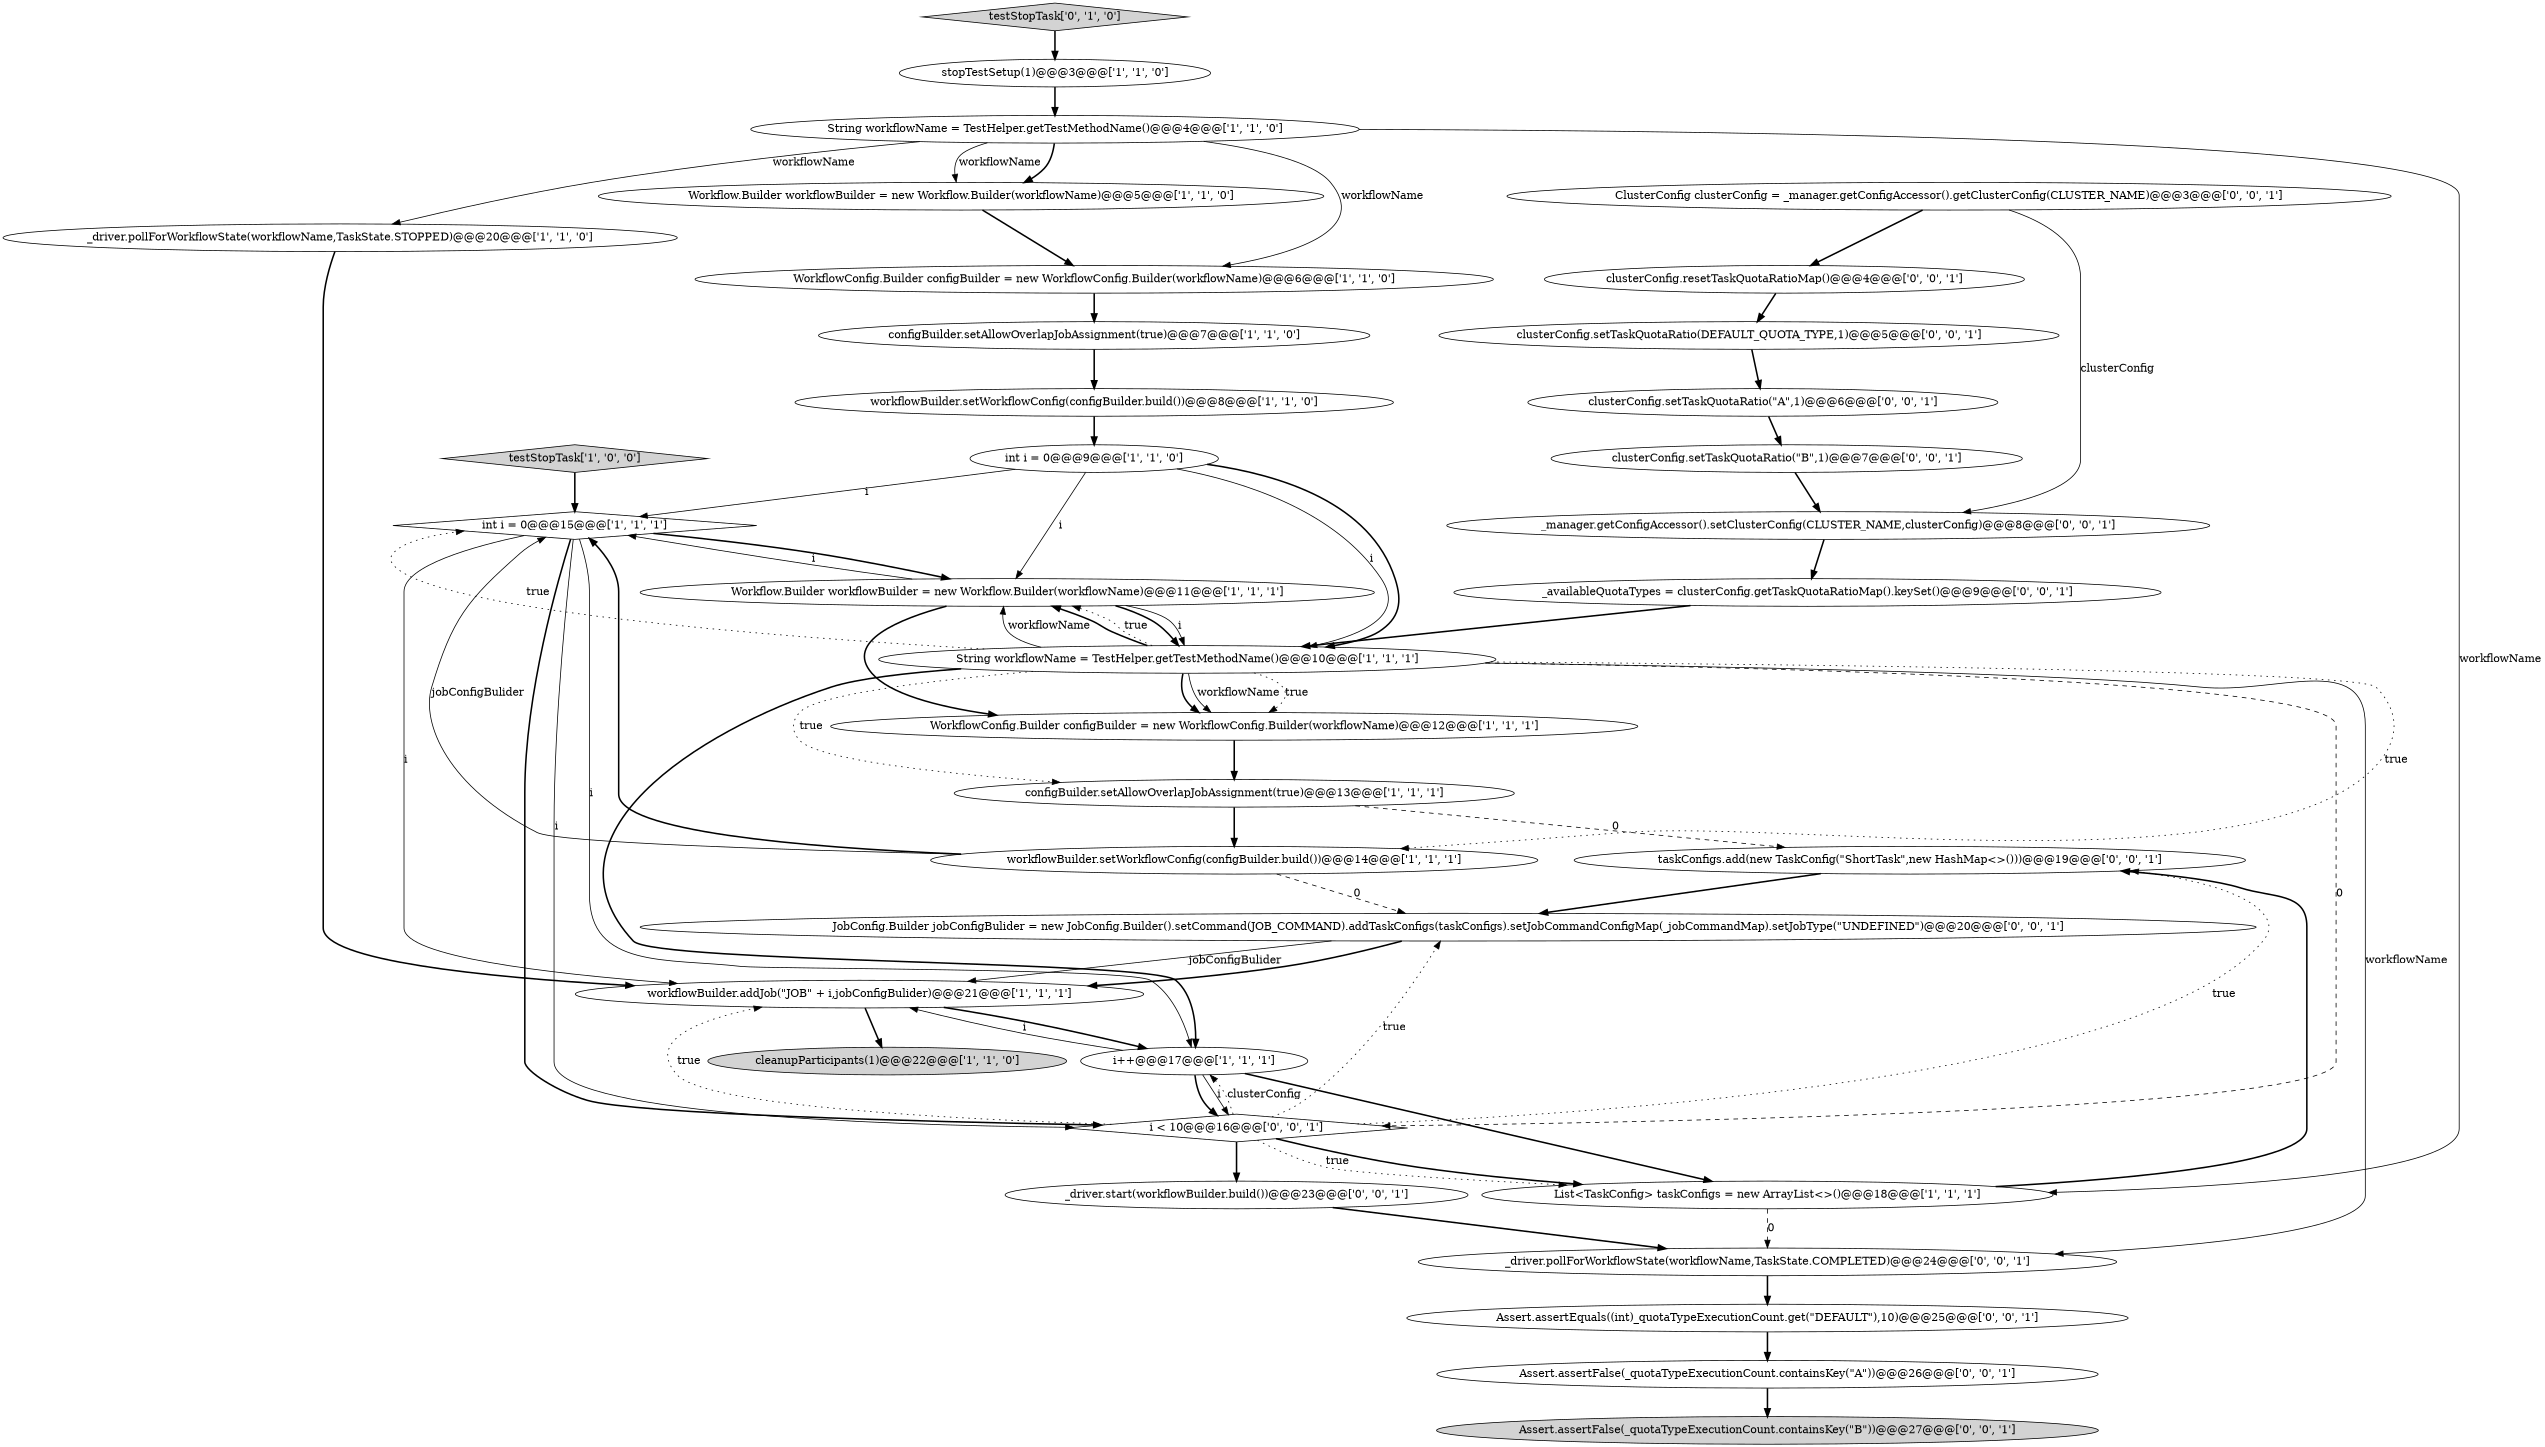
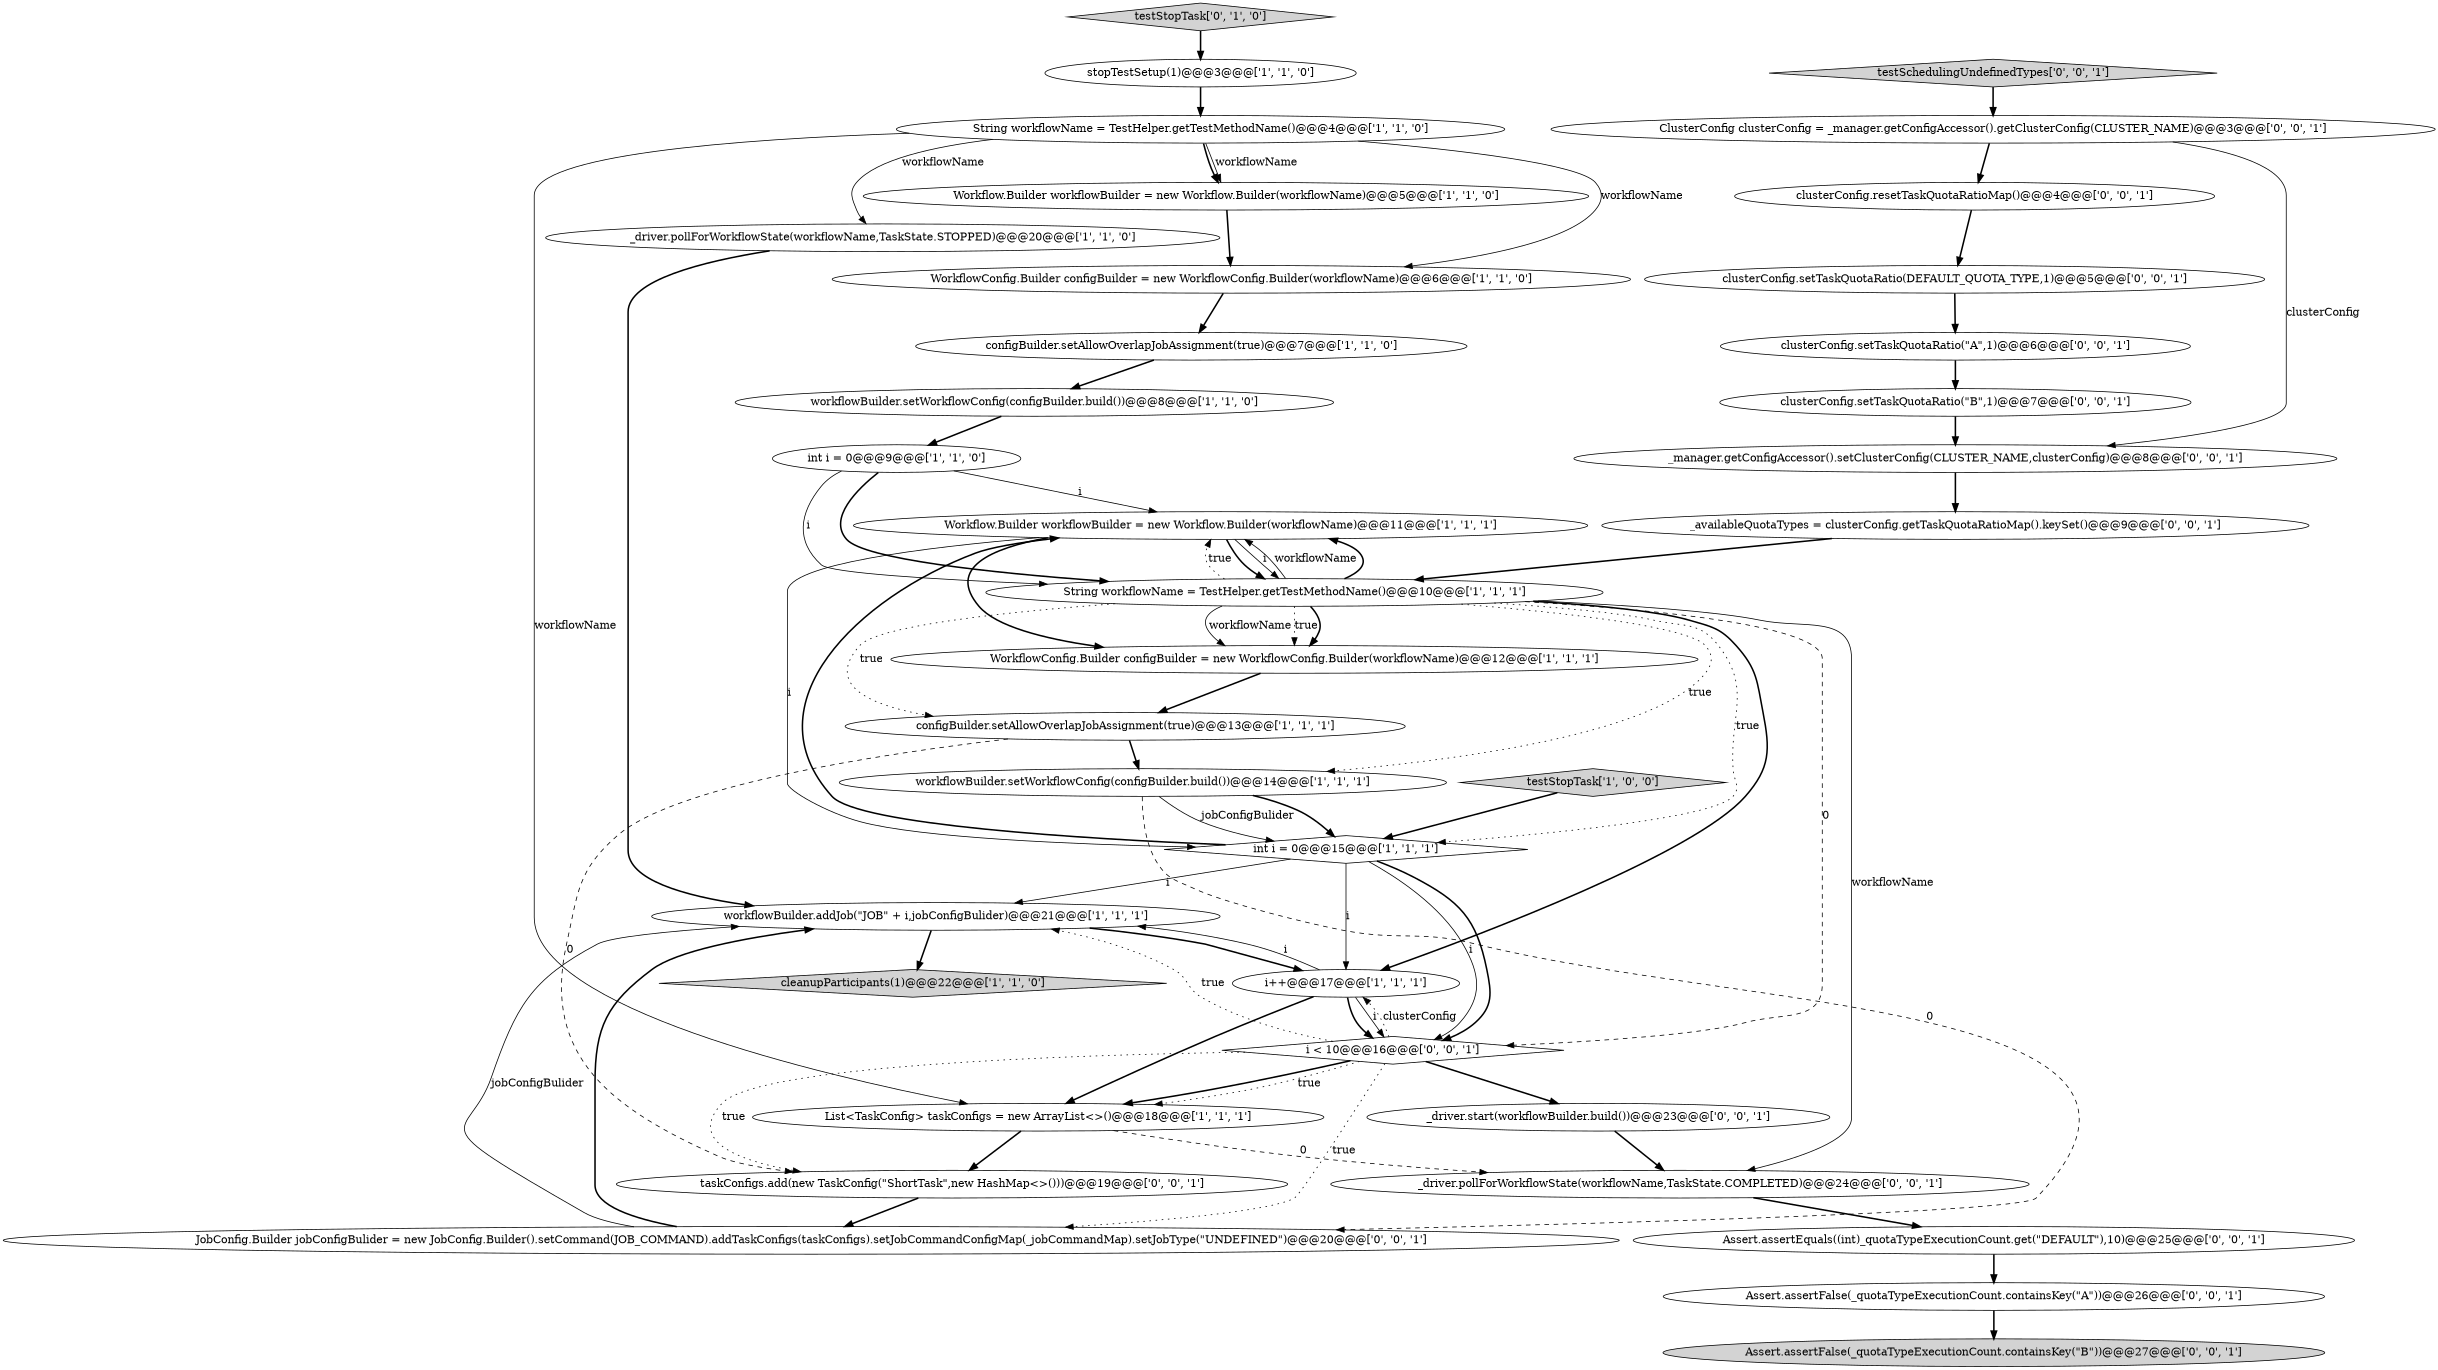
none -> (1993, 73)
(831, 492) -> none
(887, 1061) -> (913, 983)
